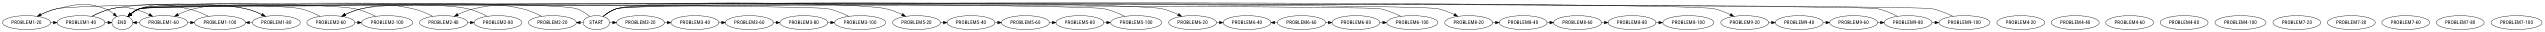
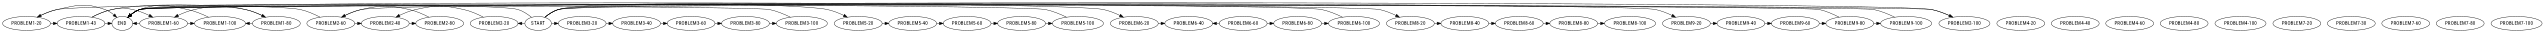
(409, 8) -> (356, 23)
(81, 23) -> (81, 23)
